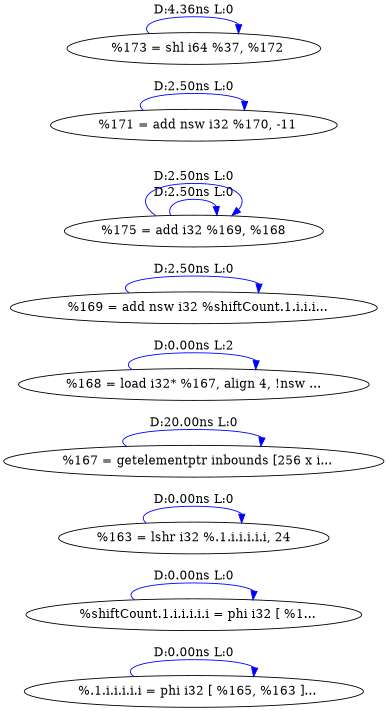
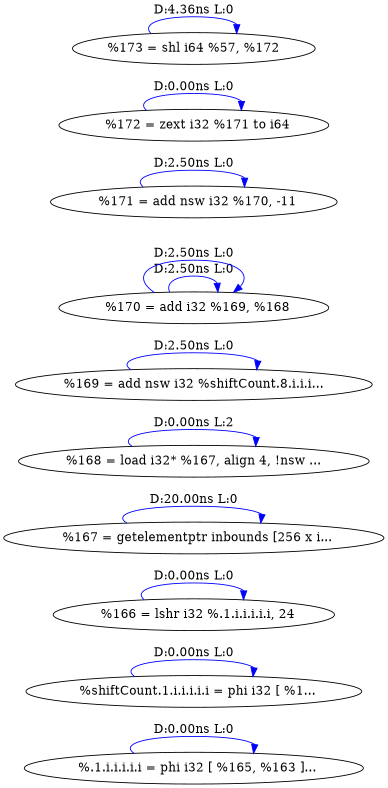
(194, 49) -> (194, 49)
none -> (194, 125)
(194, 231) -> (194, 308)
(194, 308) -> (194, 385)
(194, 538) -> (194, 615)
